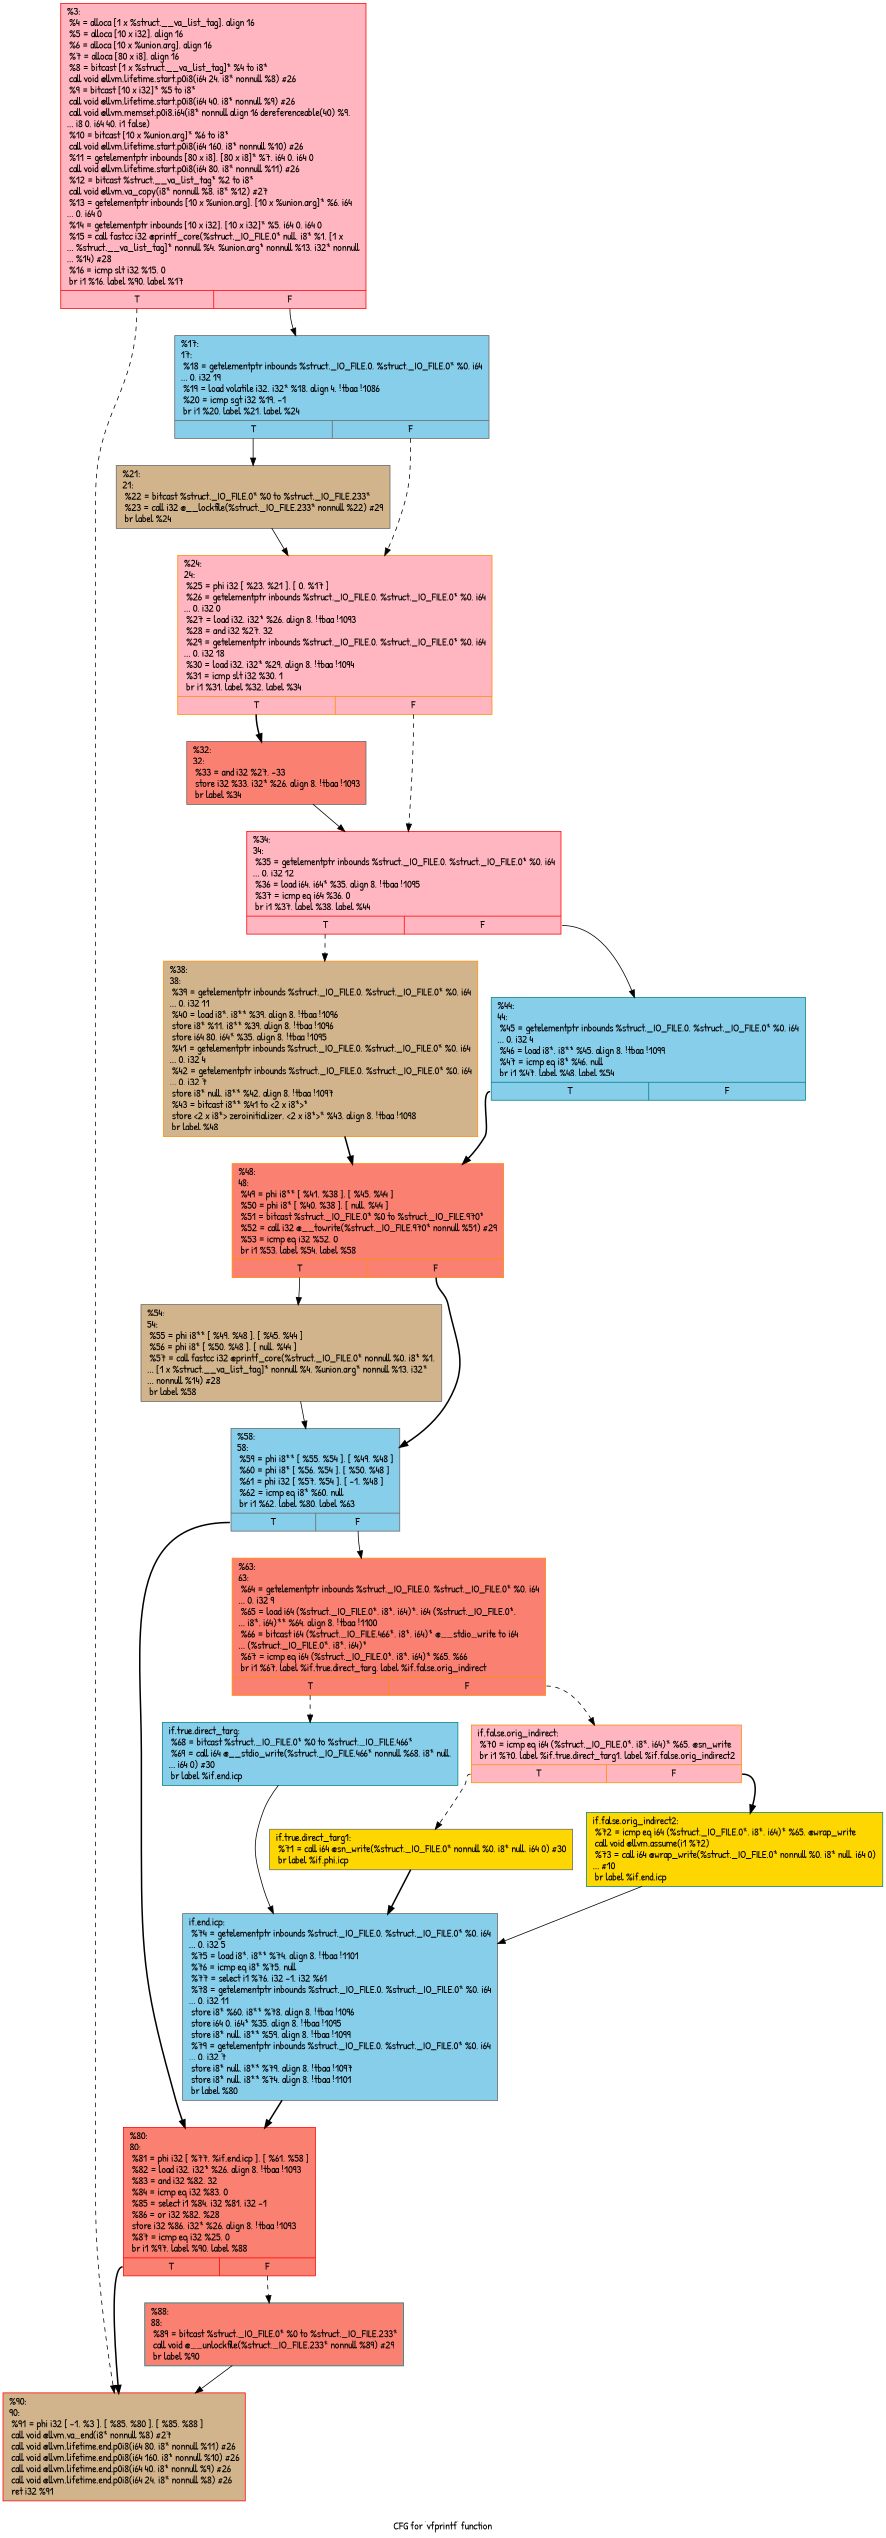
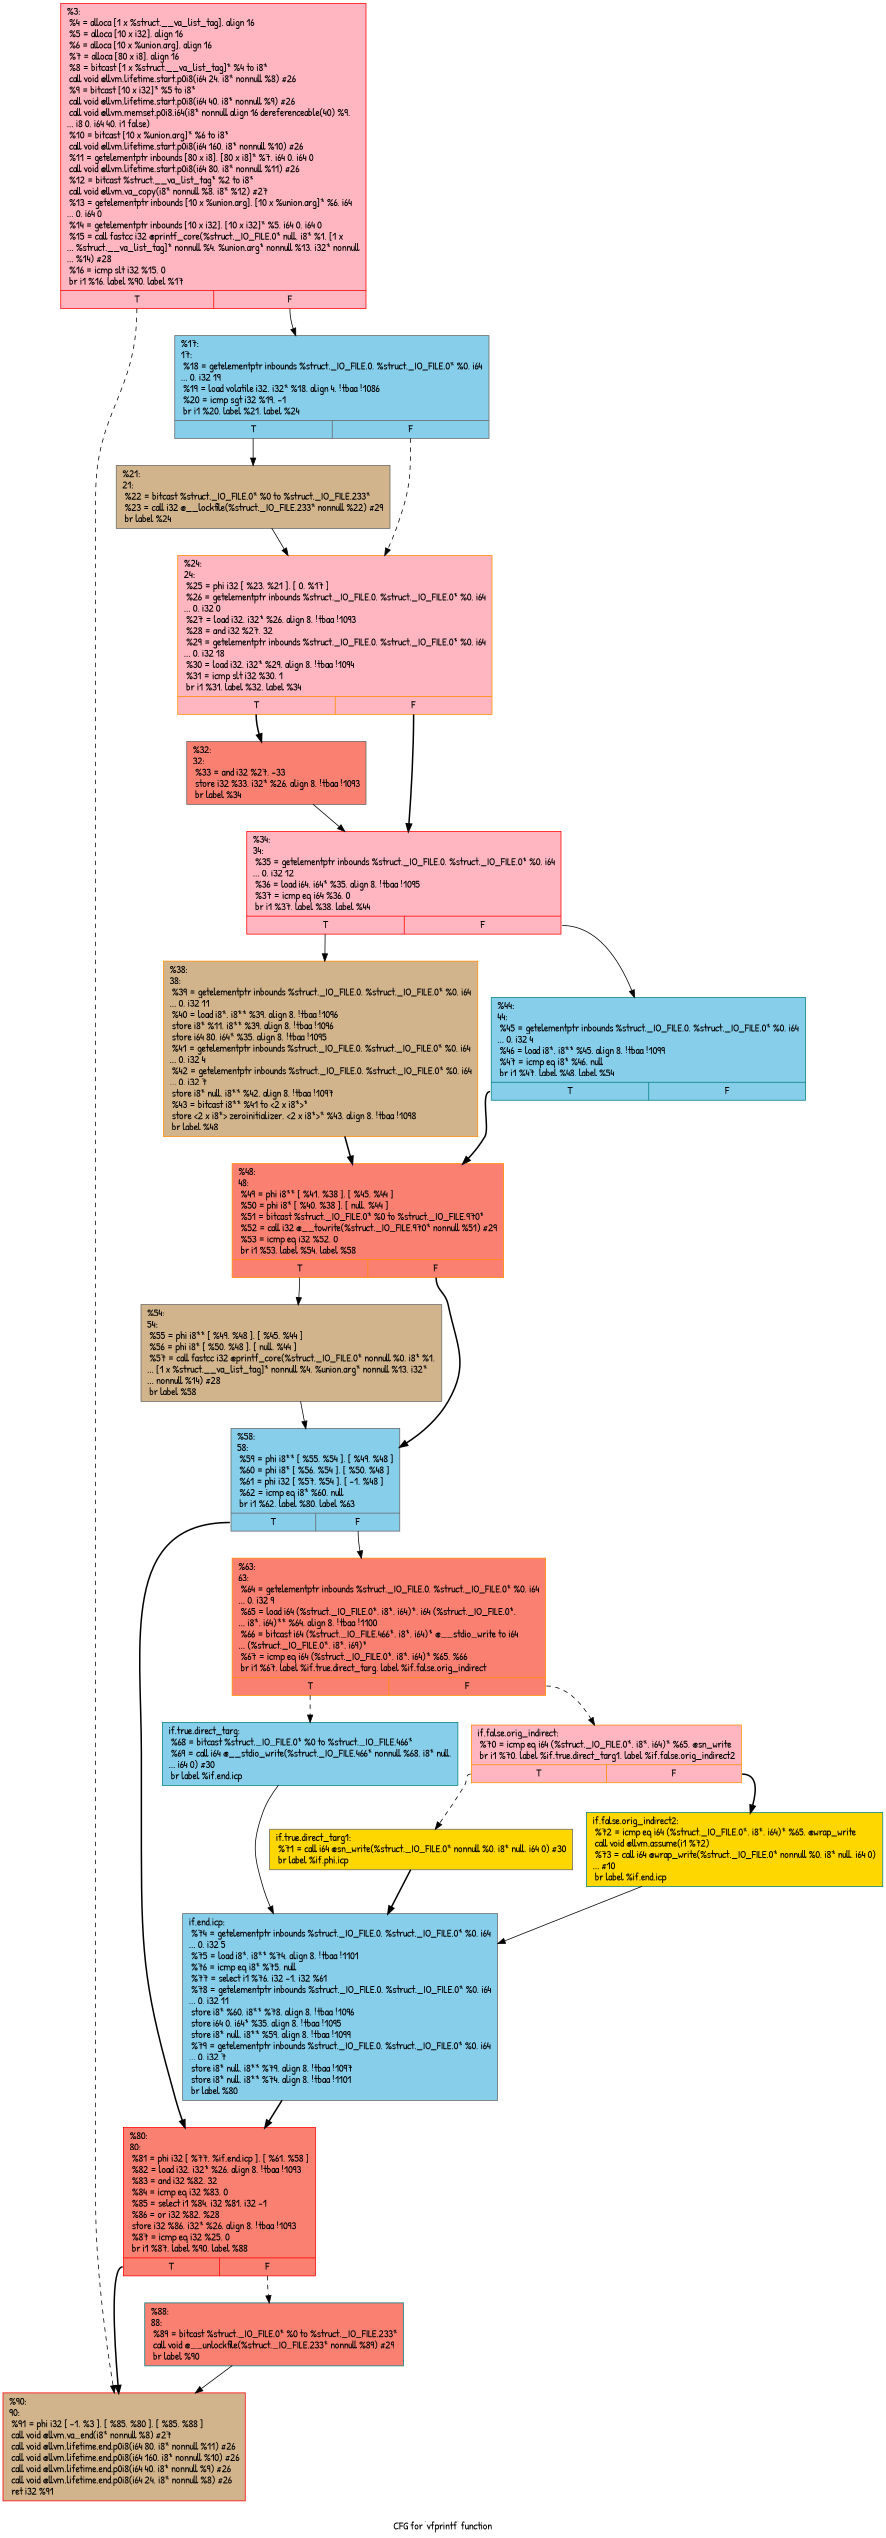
(412, 769) -> (412, 769)
(325, 944) -> (325, 944)
(303, 1646) -> (303, 1646)
(188, 2248) -> (189, 2248)
